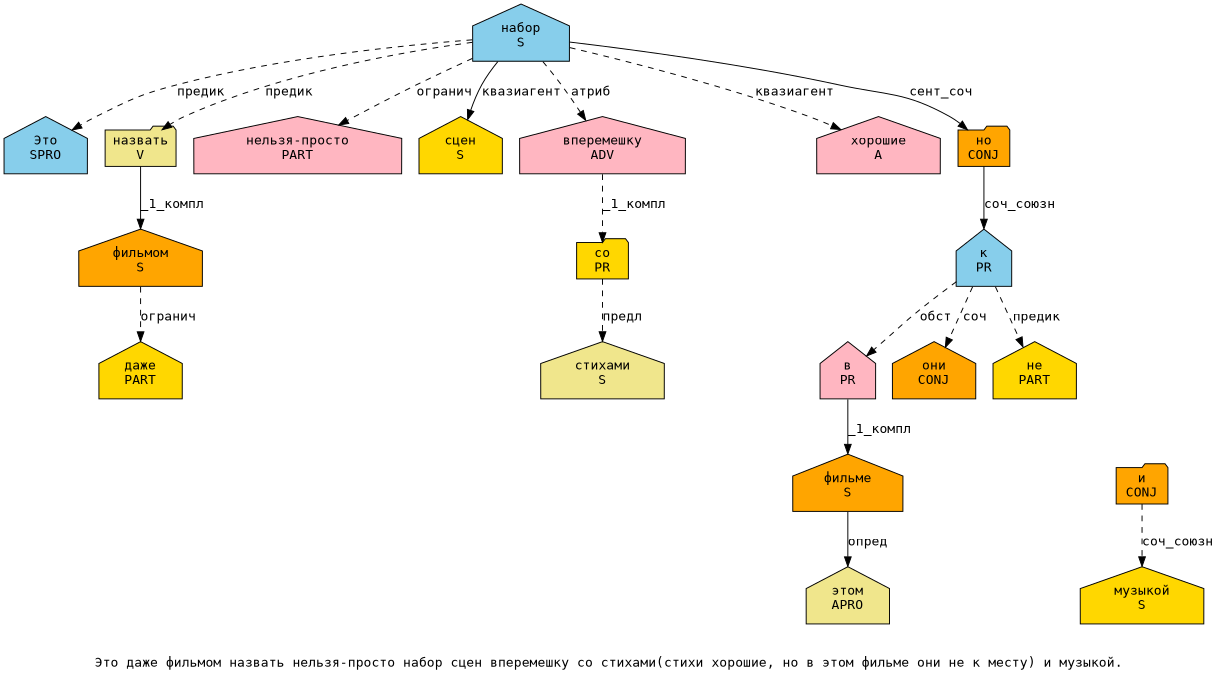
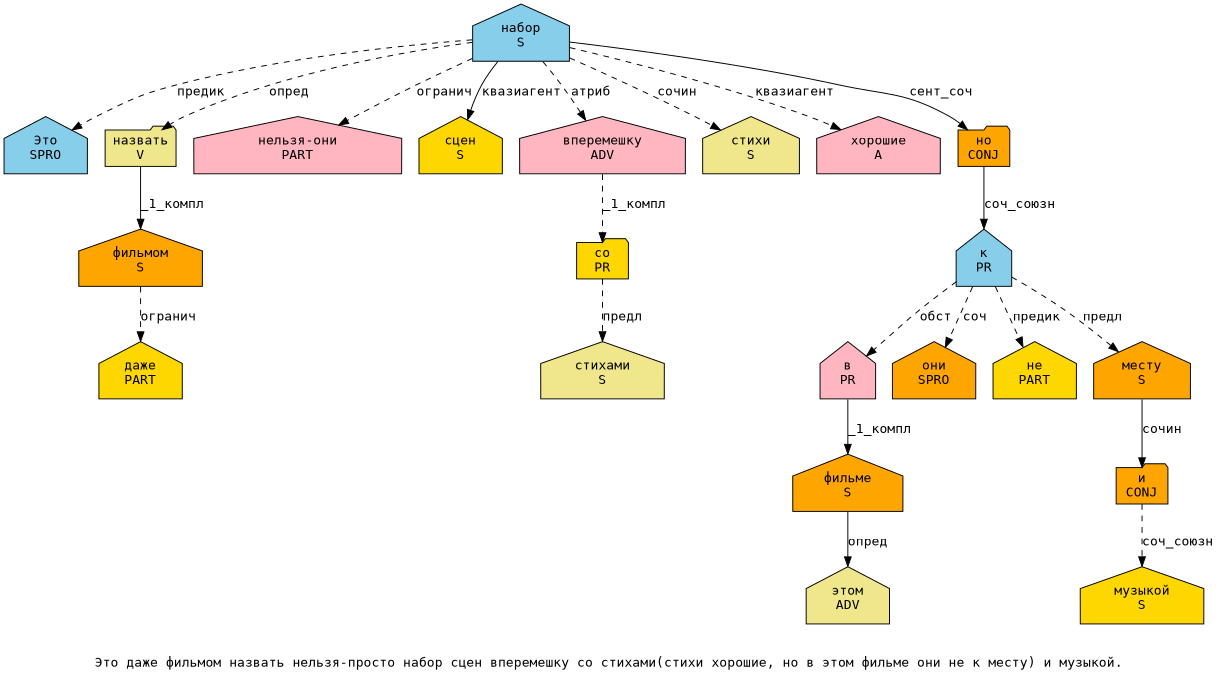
(289, 92) -> (289, 92)
(298, 148) -> (298, 148)
none -> (751, 148)
(934, 373) -> (934, 373)
none -> (1142, 373)
(848, 598) -> (848, 598)
